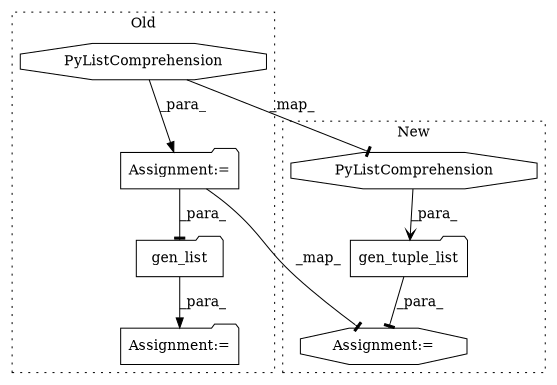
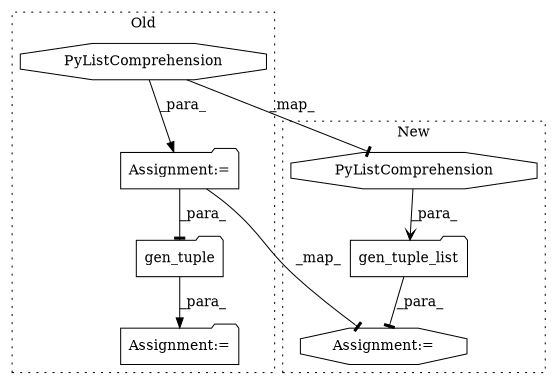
(180, 258) -> (180, 258)
